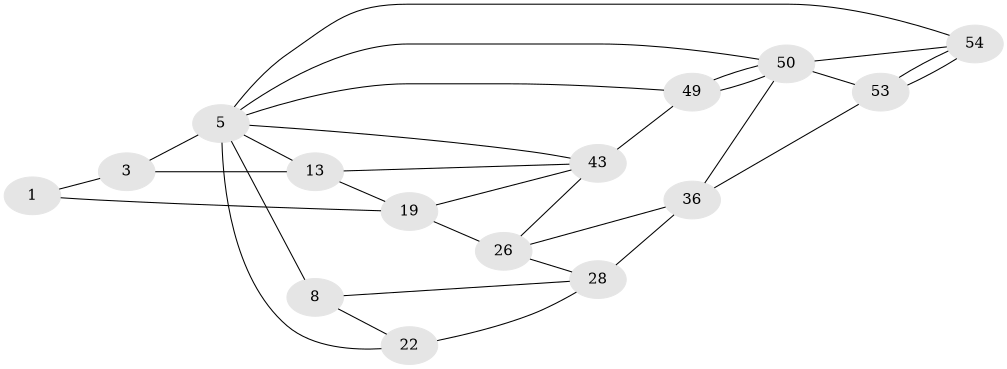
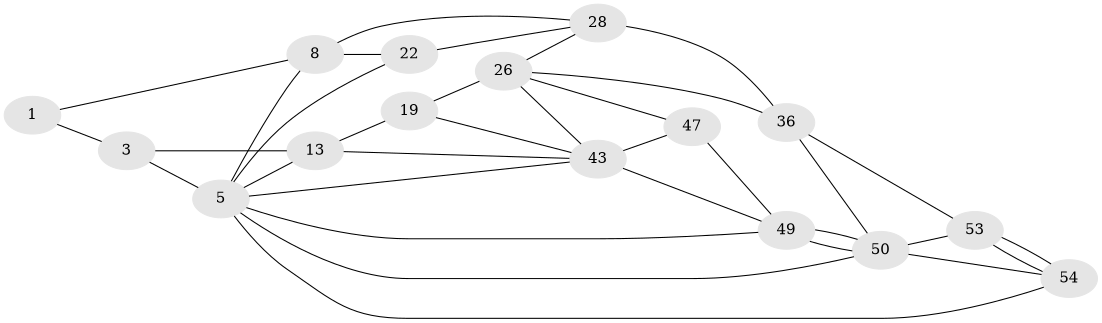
none -> (692, 127)
(221, 205) -> (174, 85)
